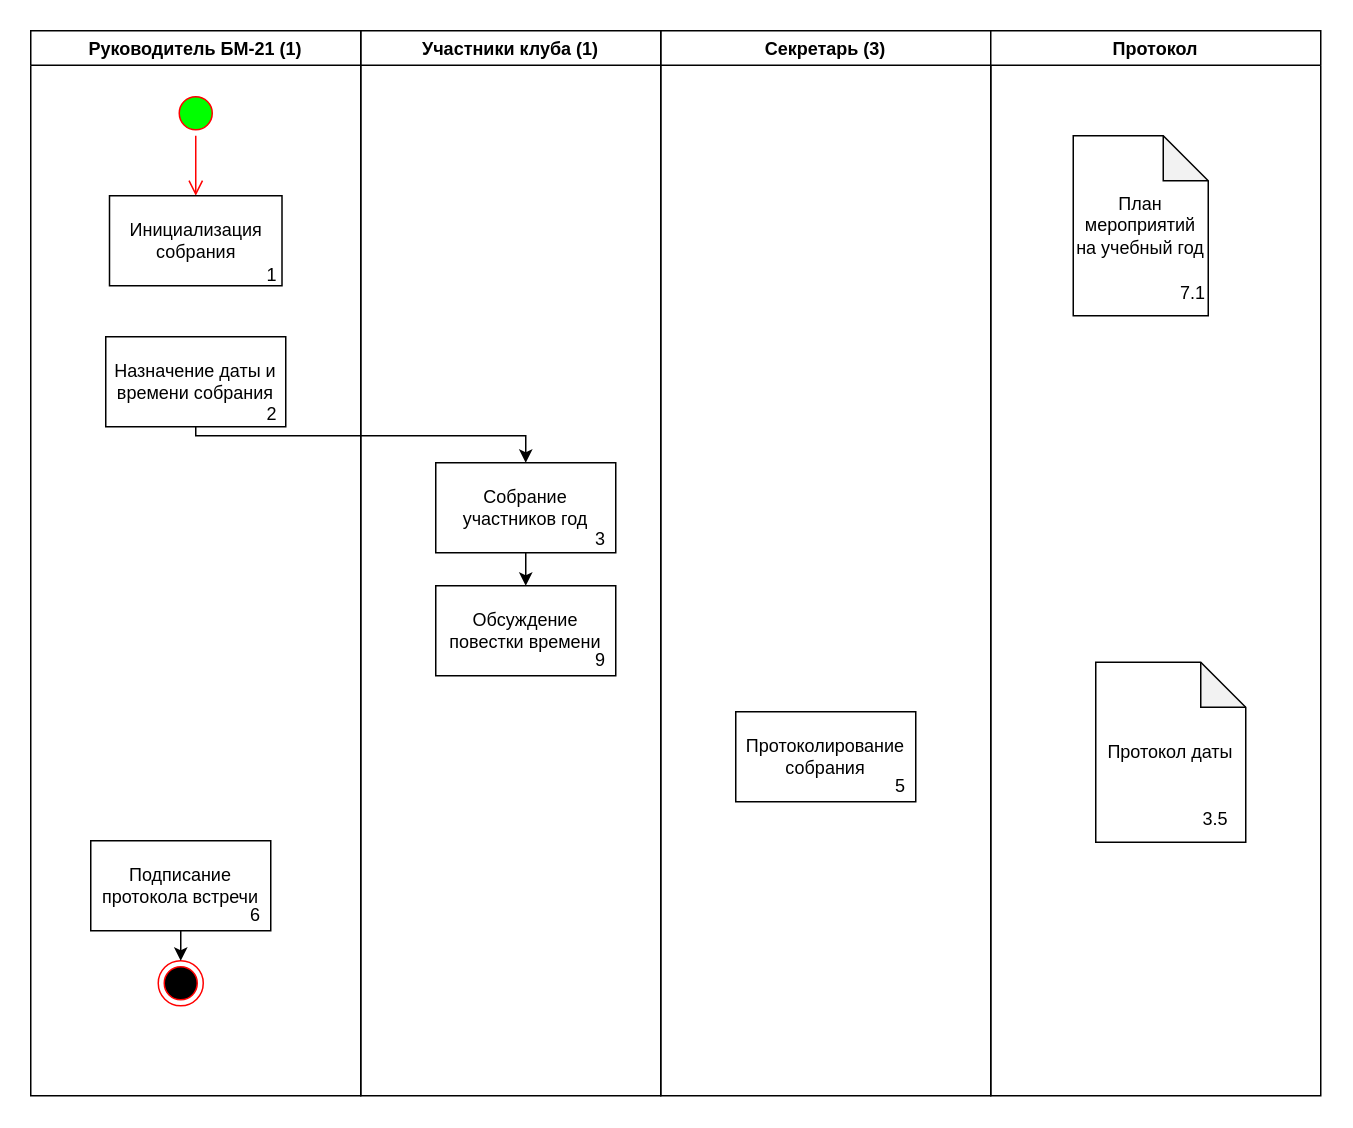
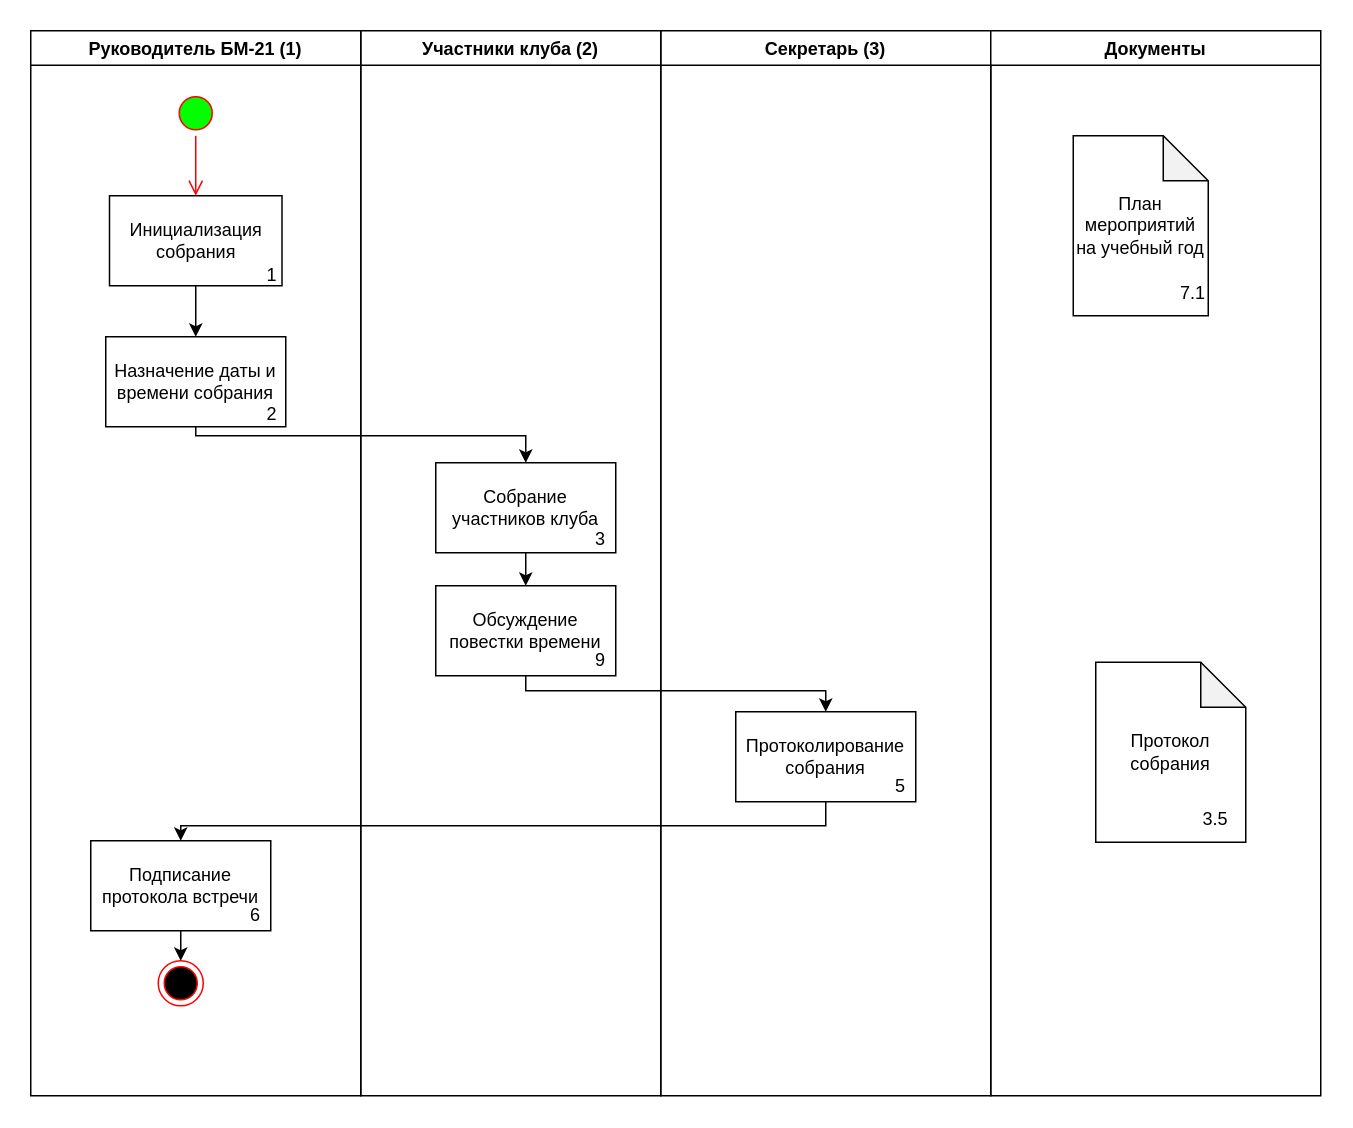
(510, 49) -> (510, 49)
(1155, 49) -> (1155, 49)
none -> (196, 306)
(526, 508) -> (526, 508)
none -> (674, 691)
(1171, 752) -> (1171, 752)
none -> (513, 826)
